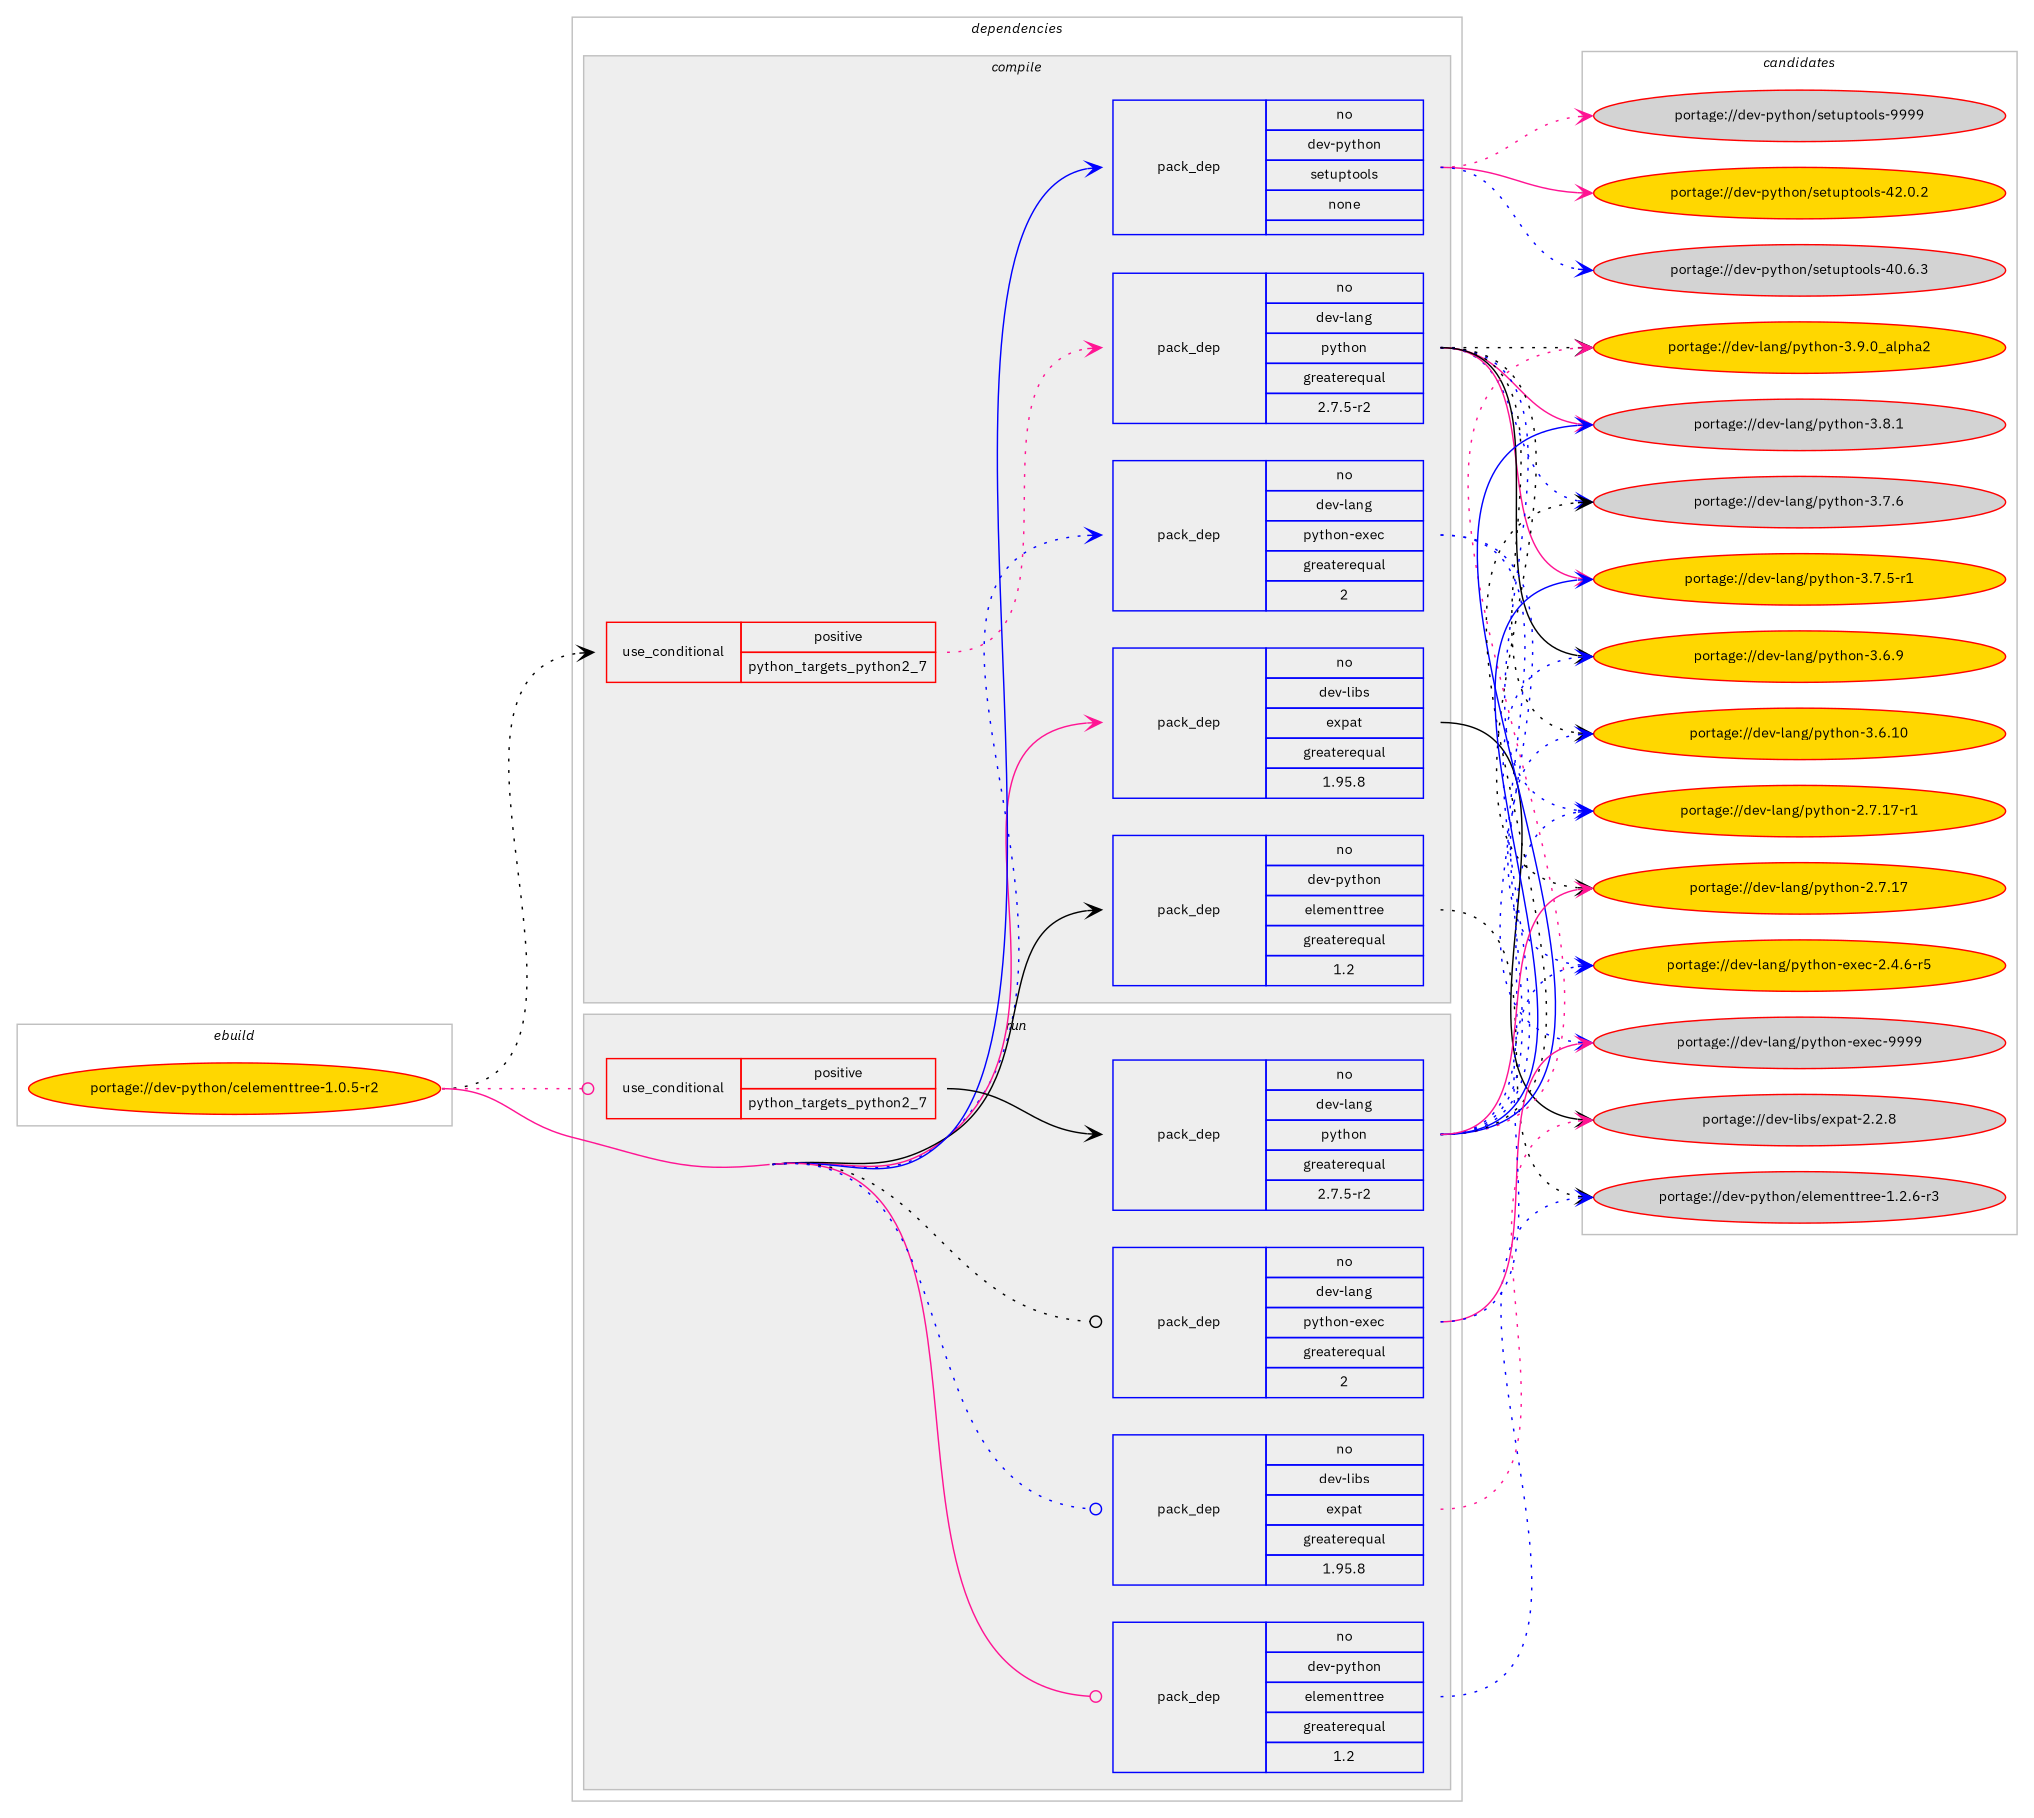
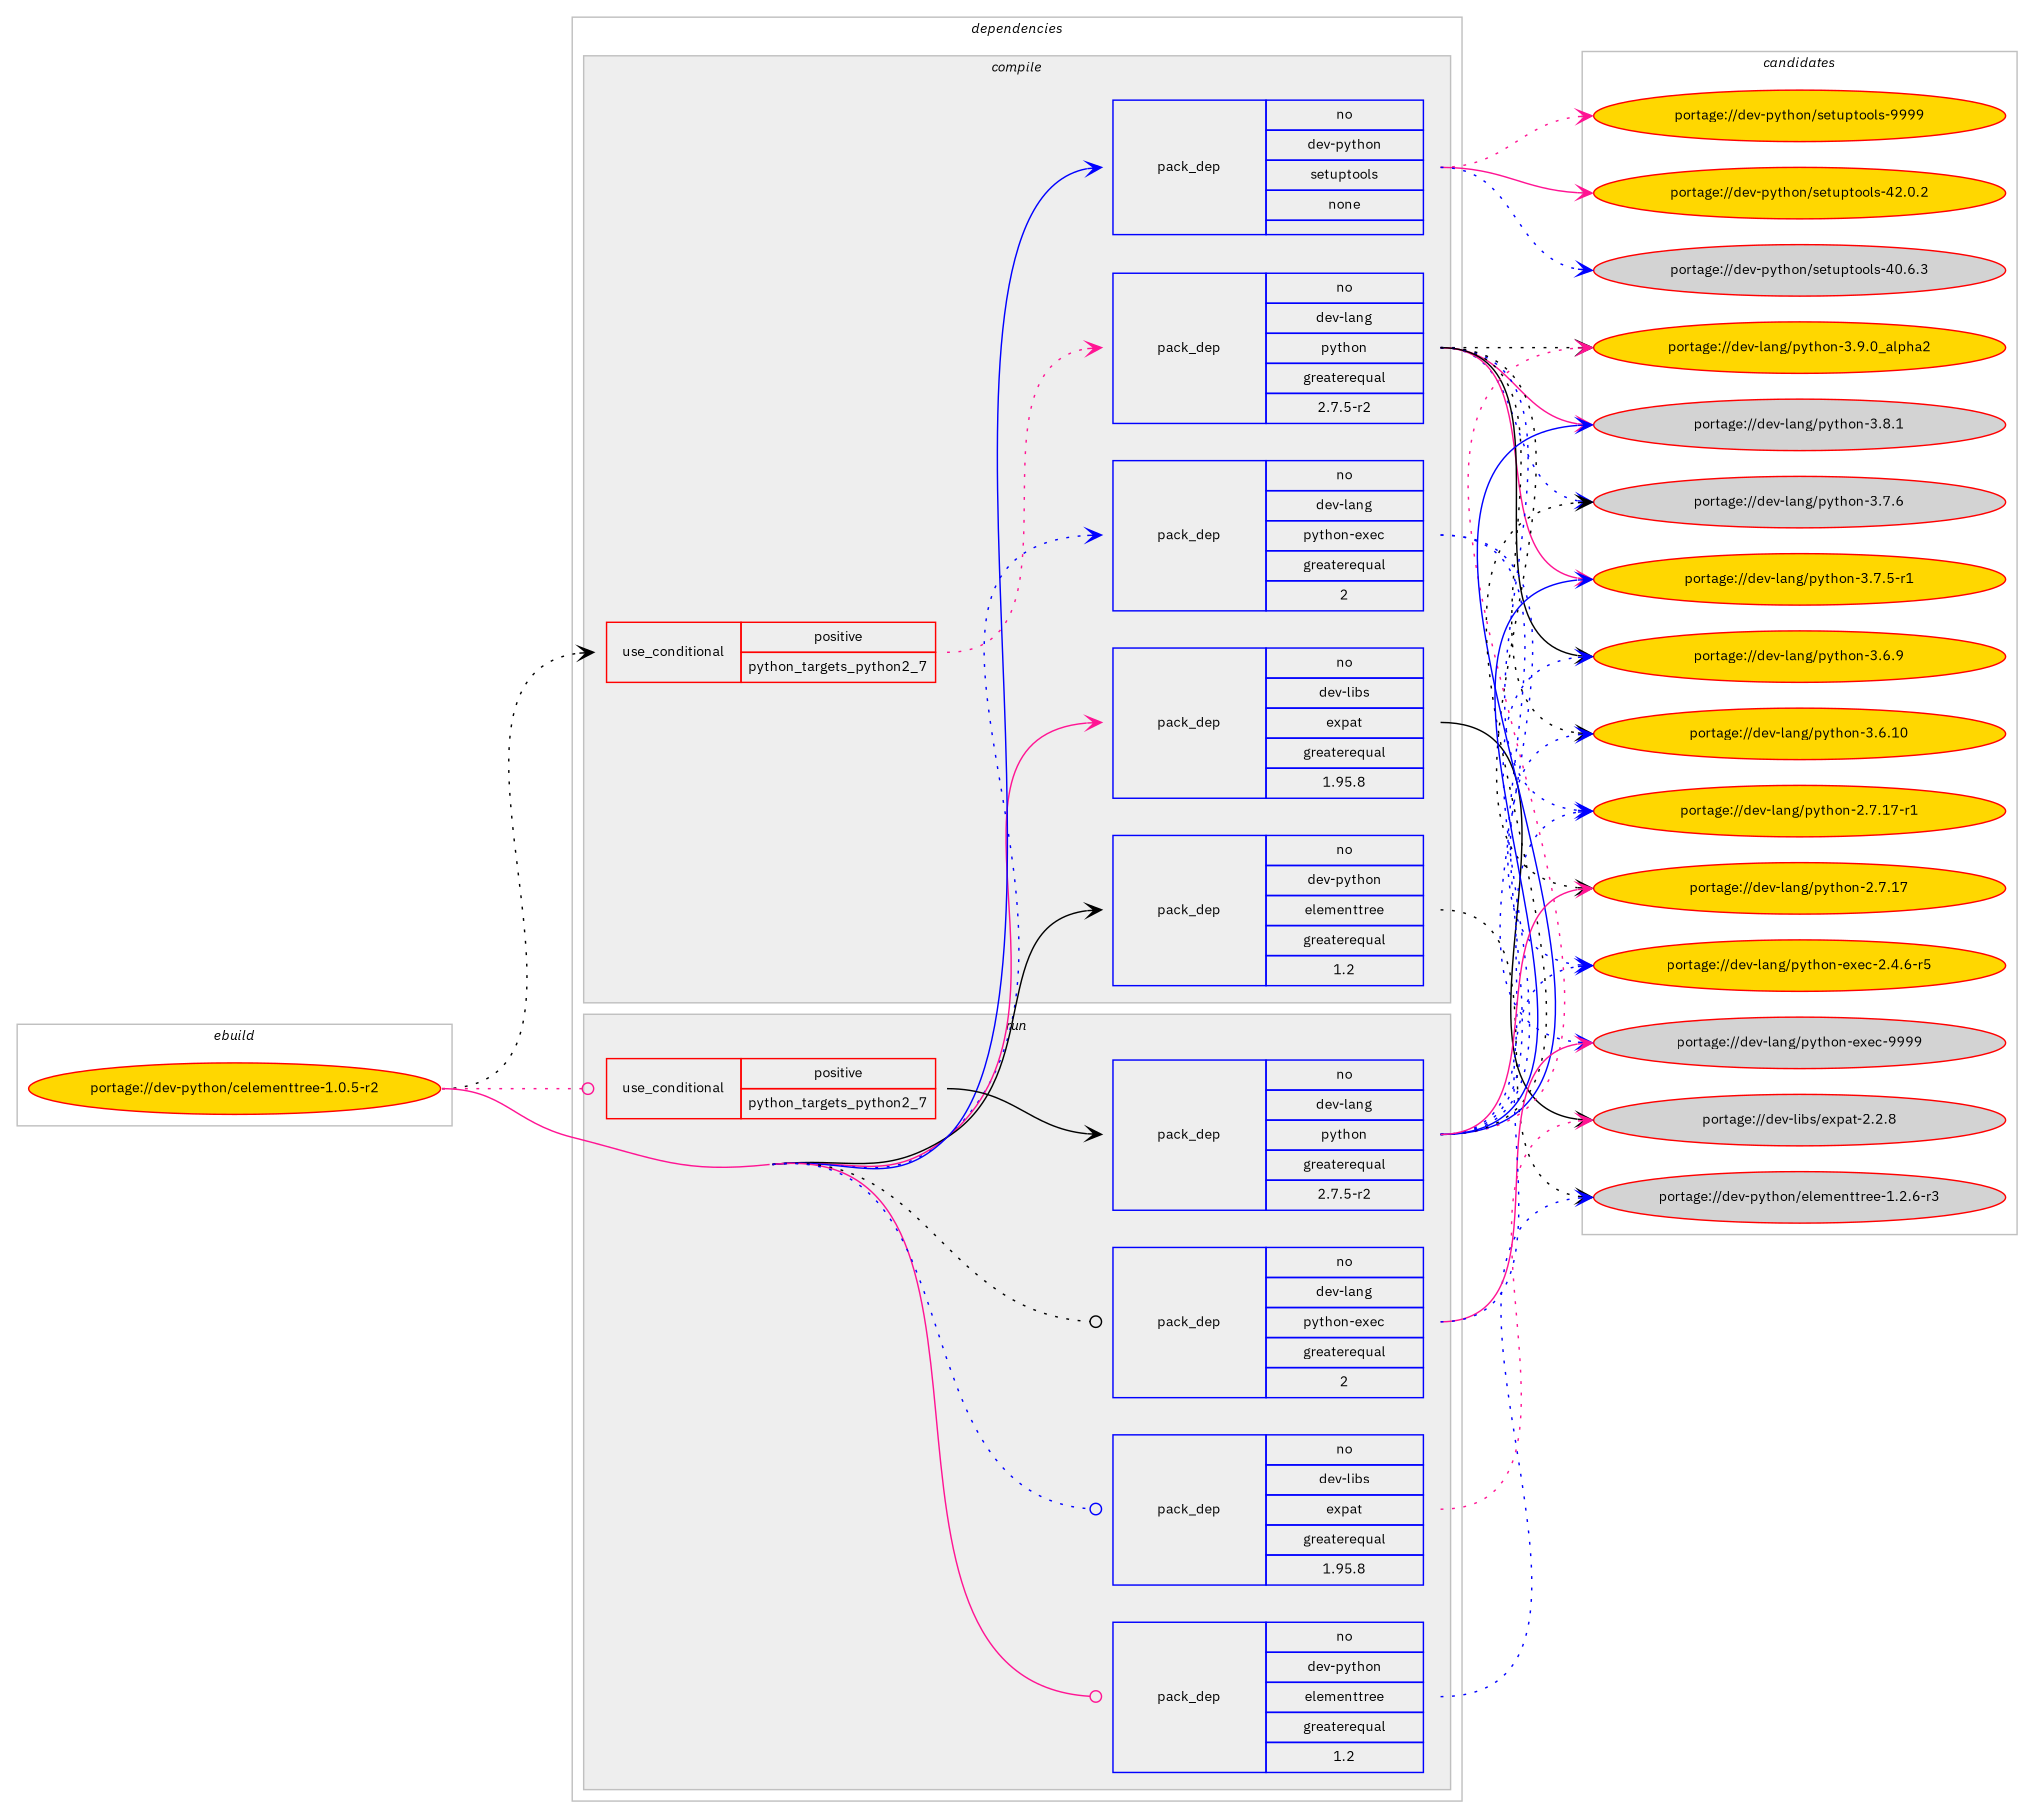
(1800, 116) -> (1800, 116)
